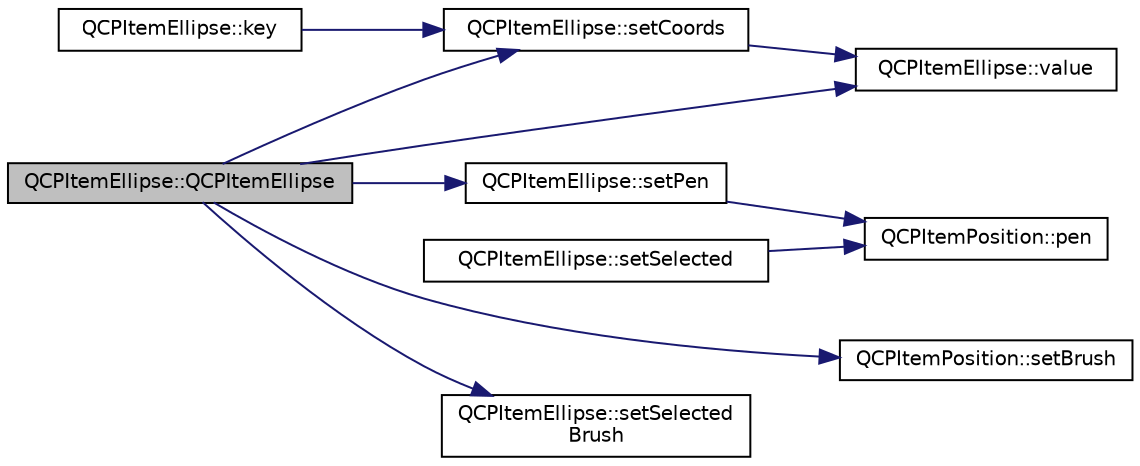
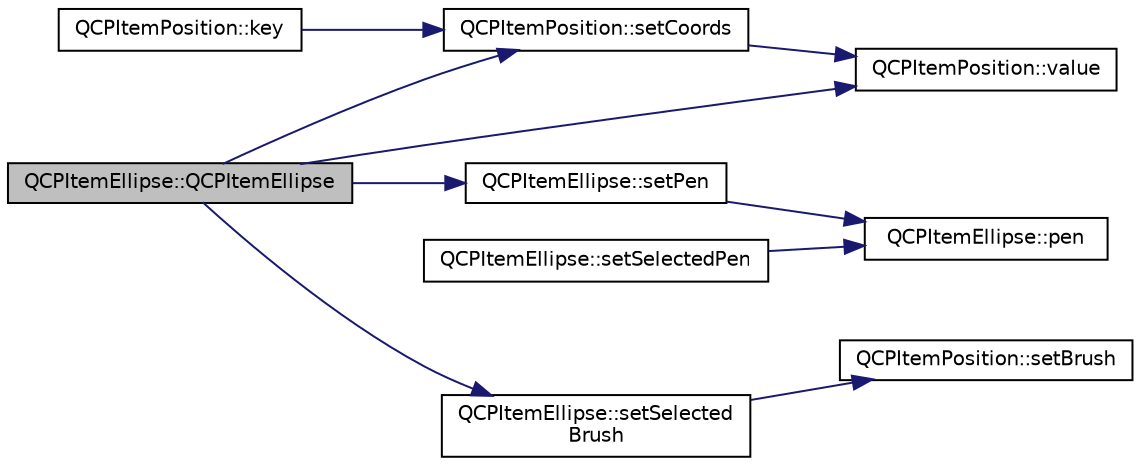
(180, 30) -> (180, 30)
(596, 30) -> (596, 30)
(986, 70) -> (986, 70)
(986, 239) -> (986, 239)
(596, 261) -> (596, 261)
(506, 318) -> (802, 391)
